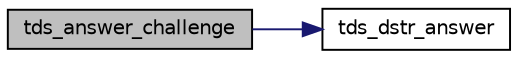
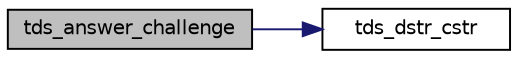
(416, 29) -> (416, 29)
